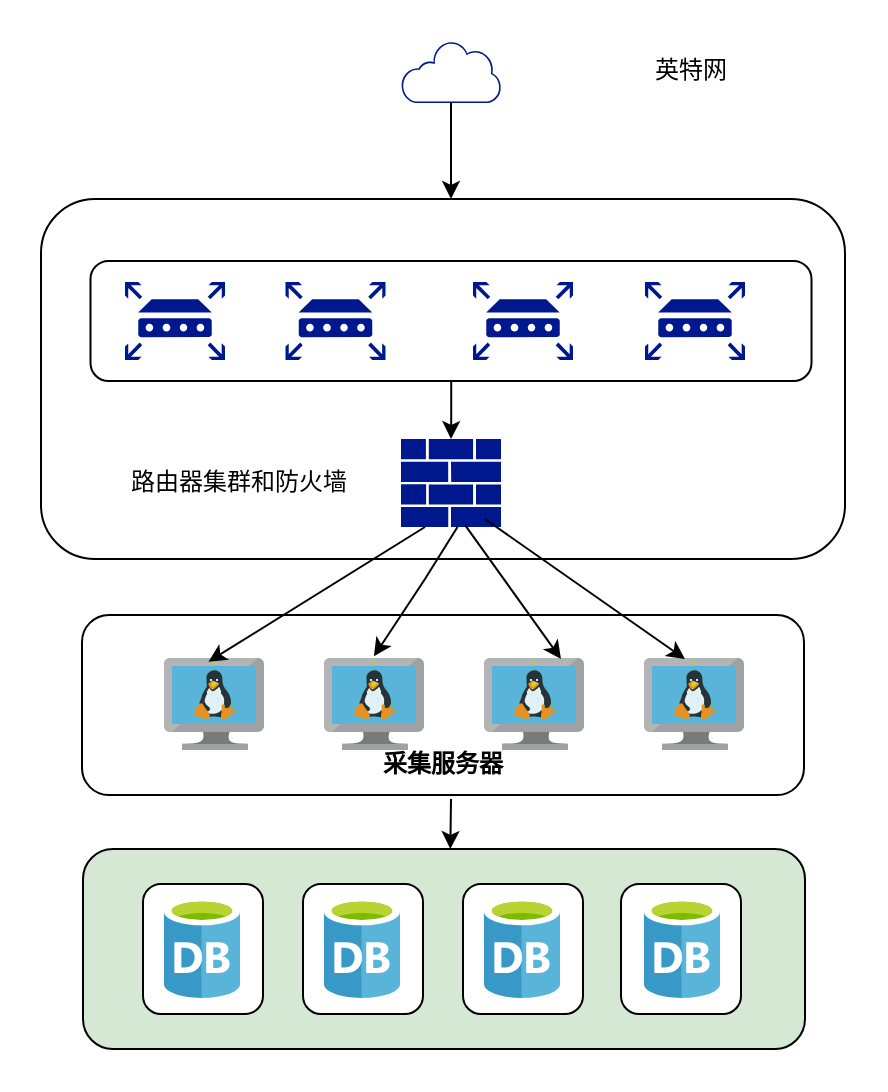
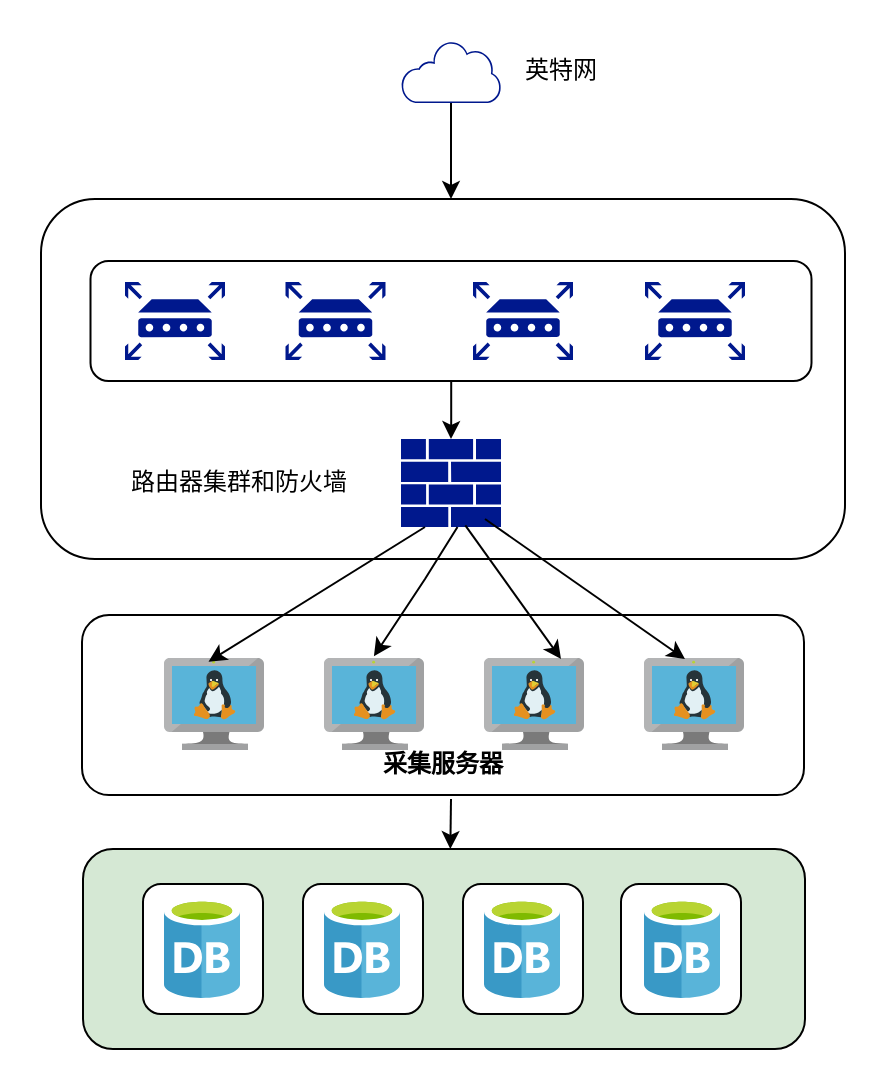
(691, 71) -> (561, 71)
